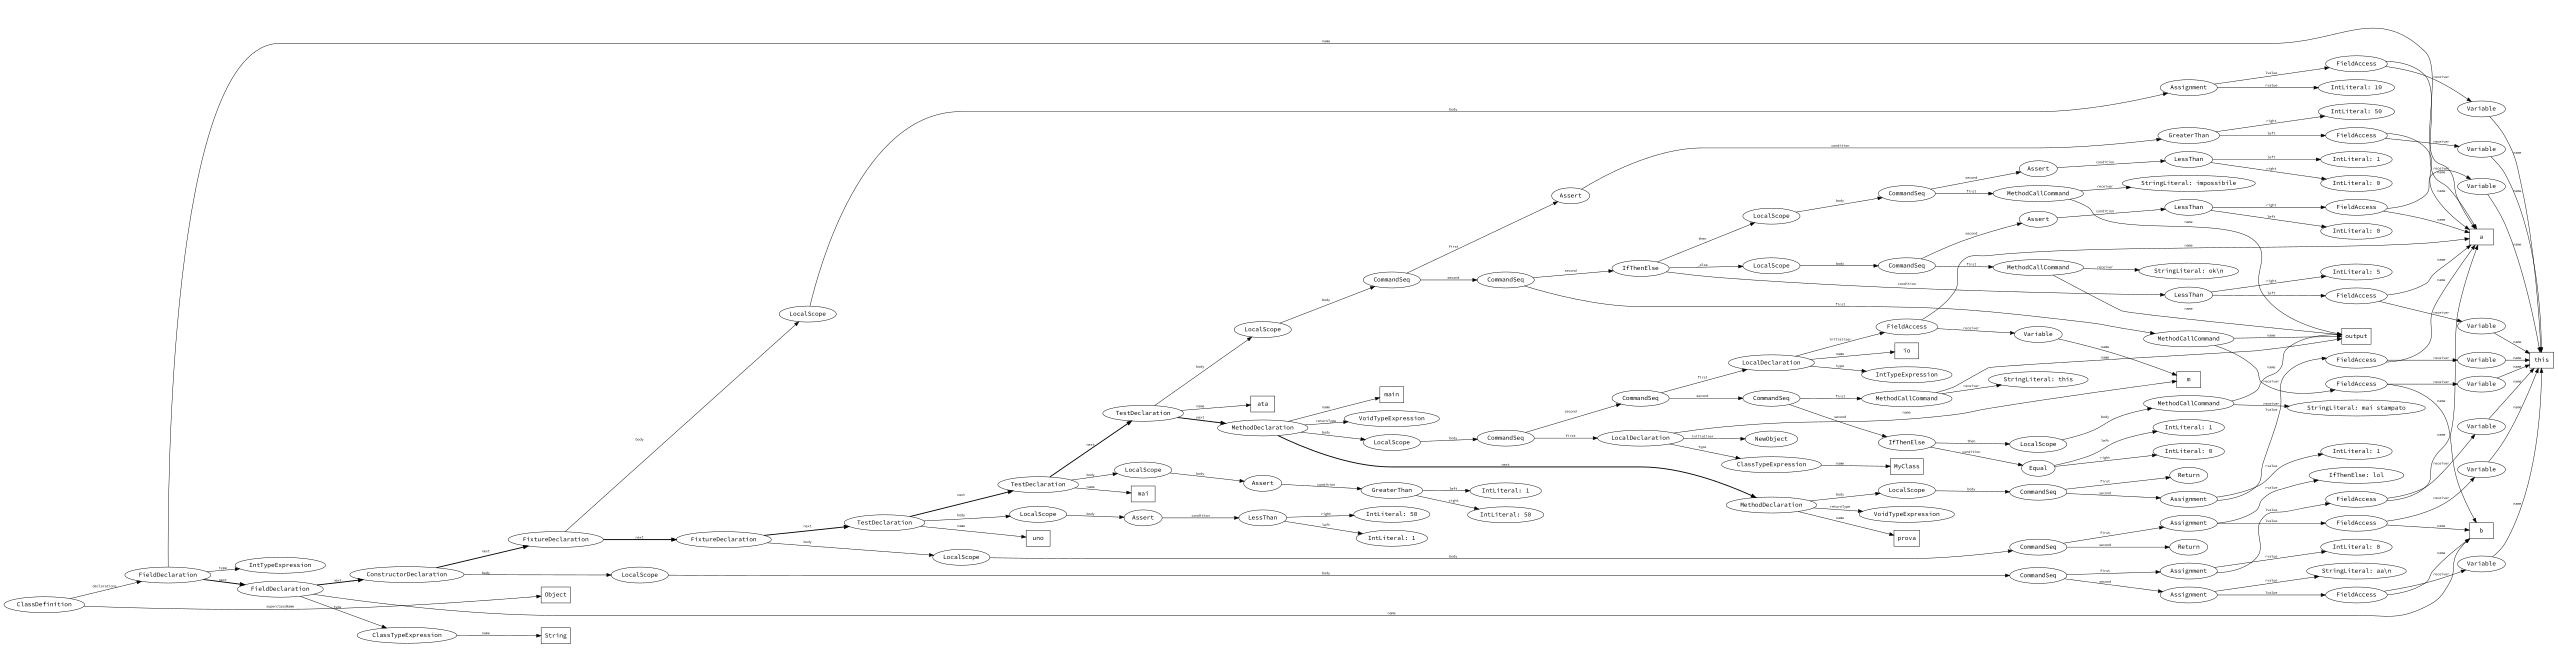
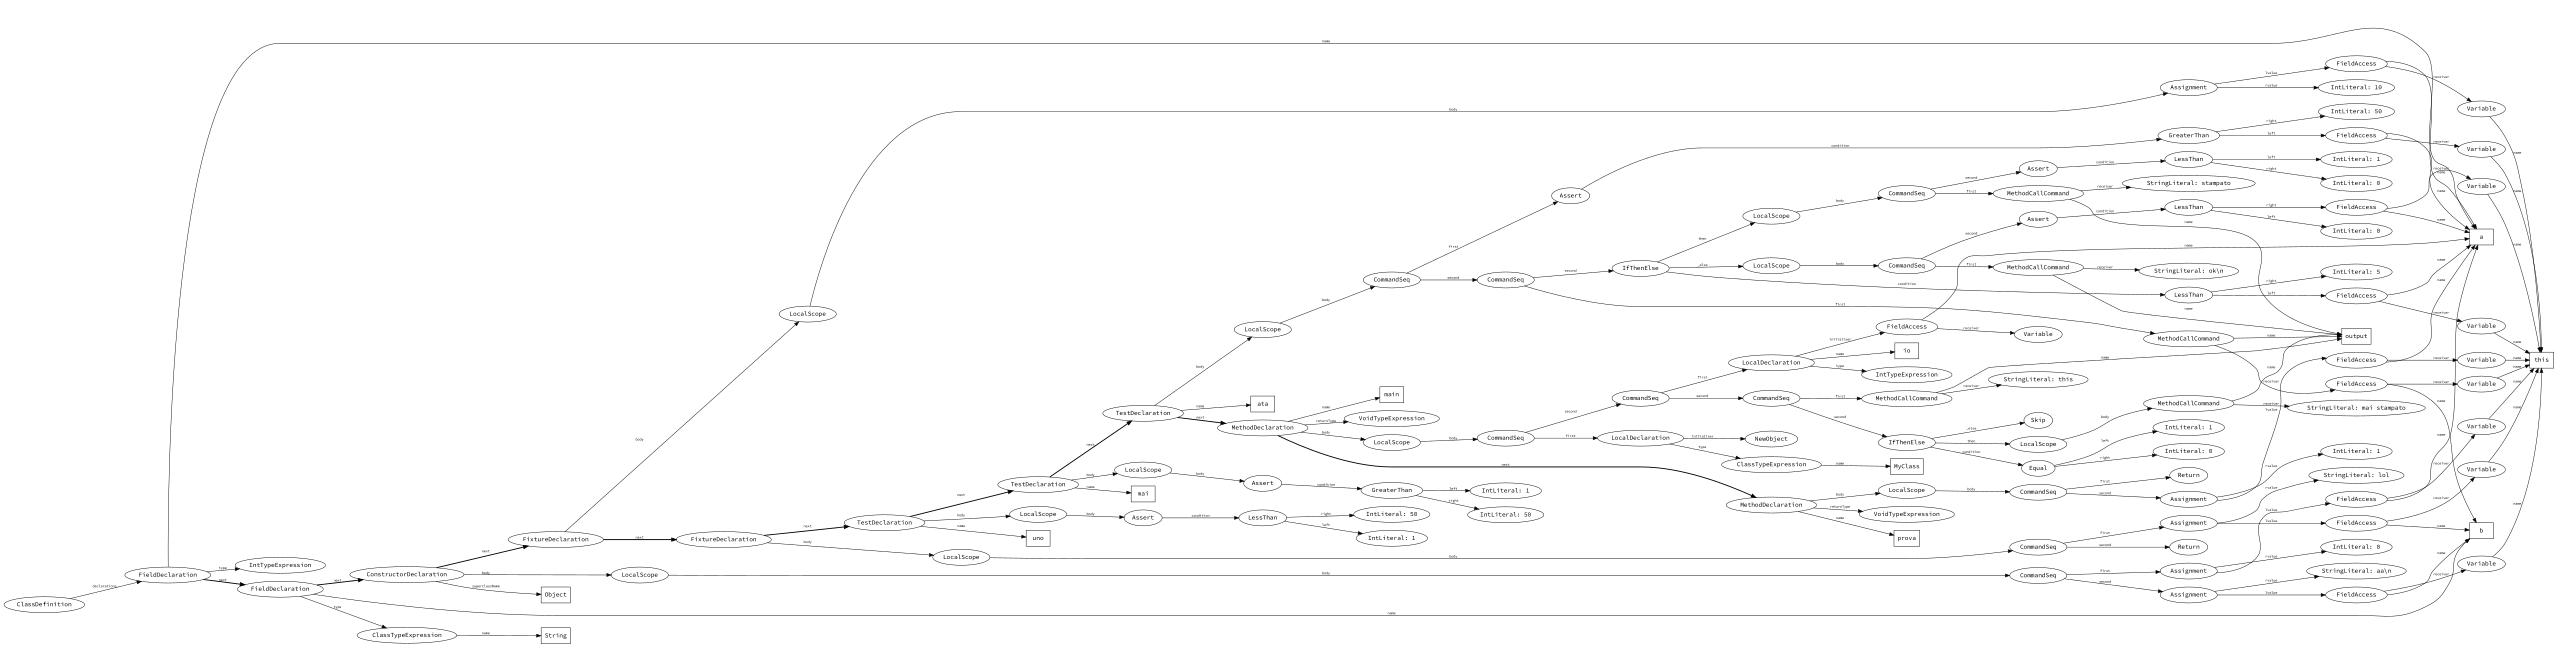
(2189, 183) -> (2189, 183)
(2189, 380) -> none
none -> (2038, 420)
(2356, 475) -> (2356, 475)
(310, 609) -> (486, 590)
